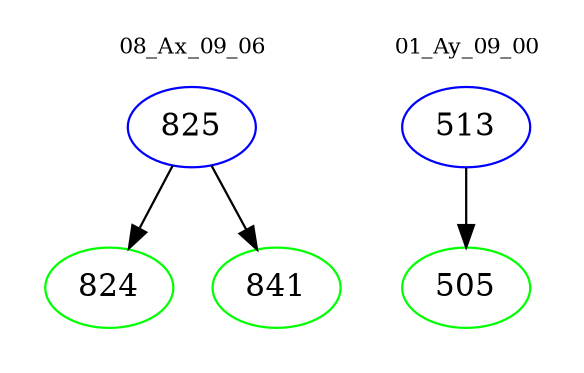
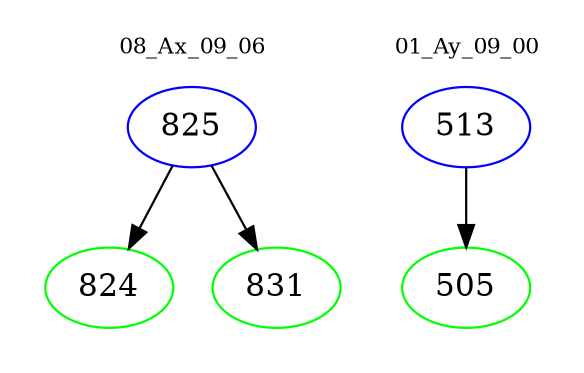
(277, 288) -> (277, 288)
